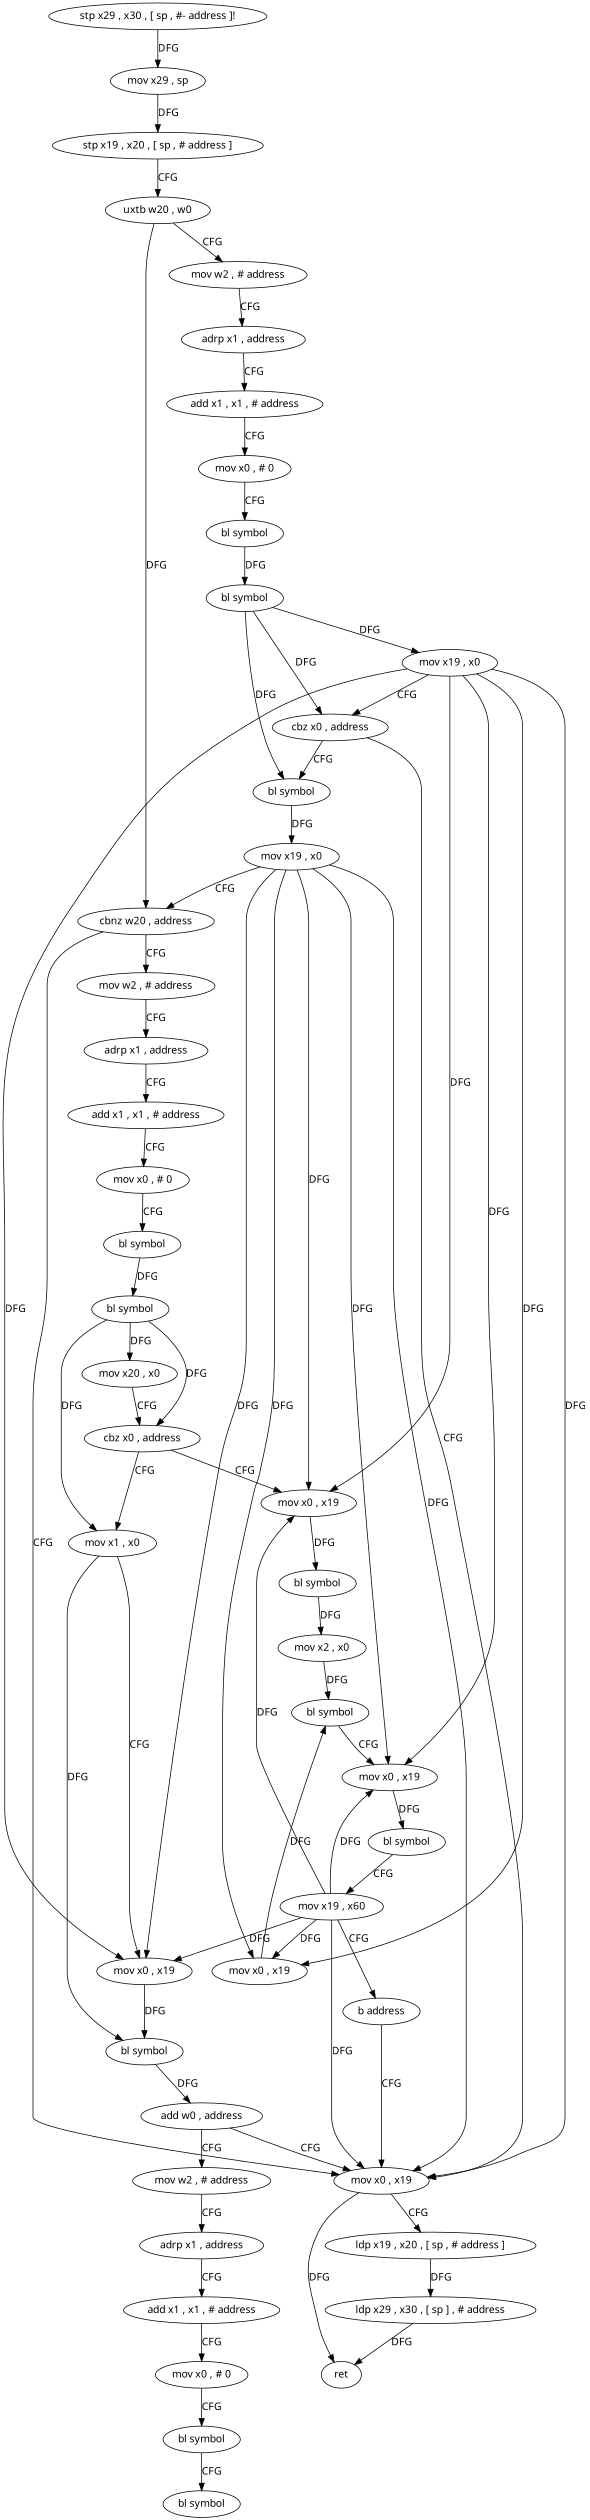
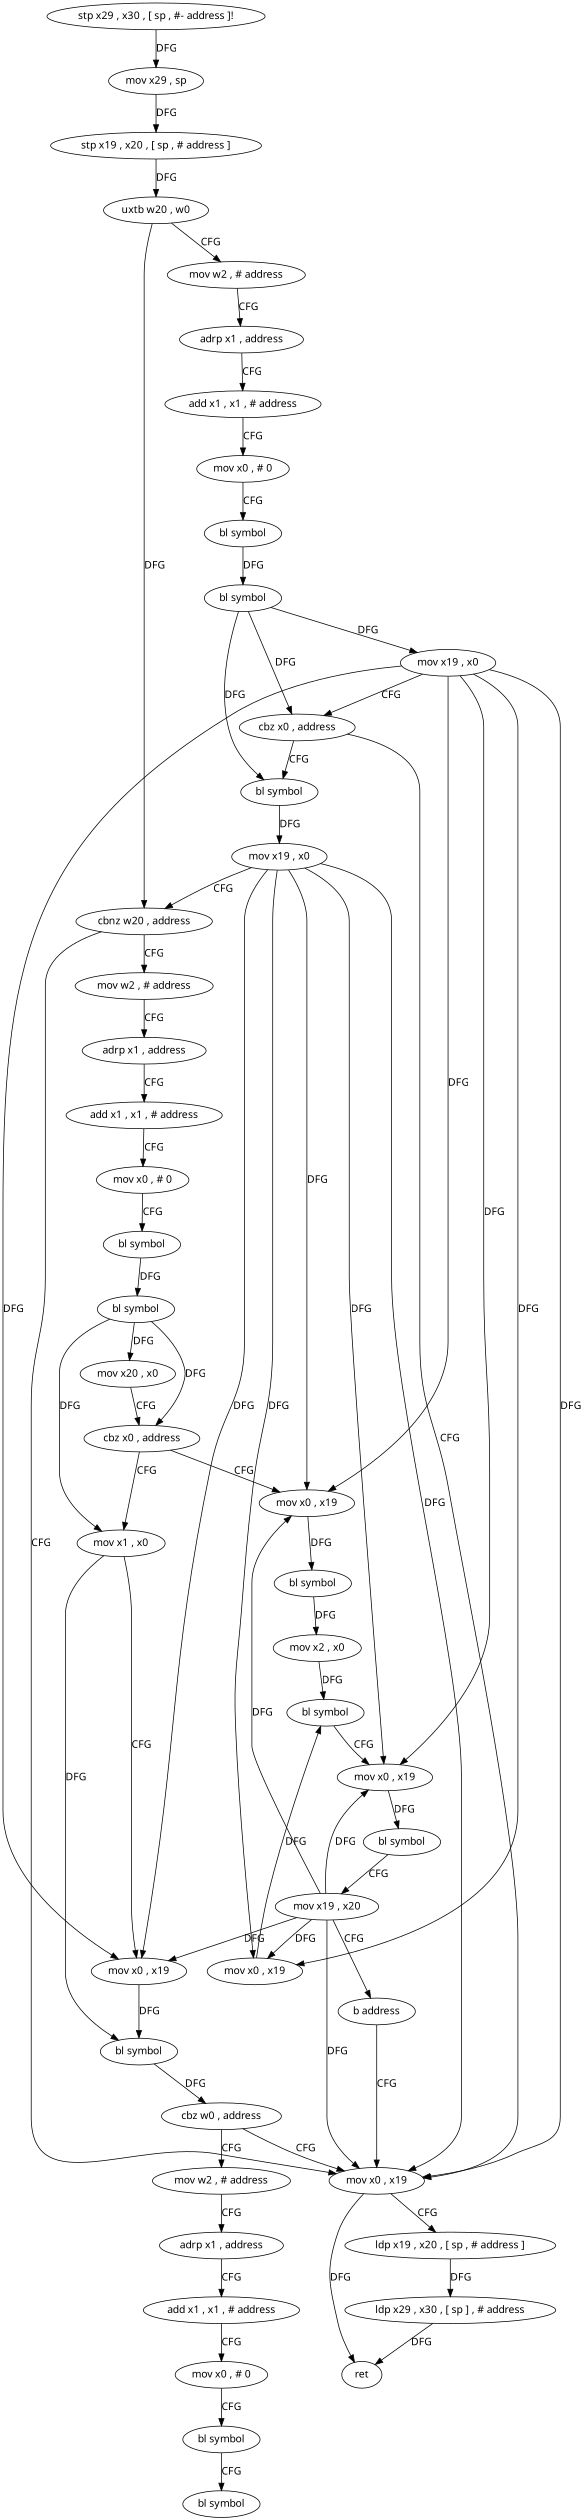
(168, 178) -> (167, 178)
(332, 1907) -> (327, 1907)
(202, 2116) -> (221, 2116)
